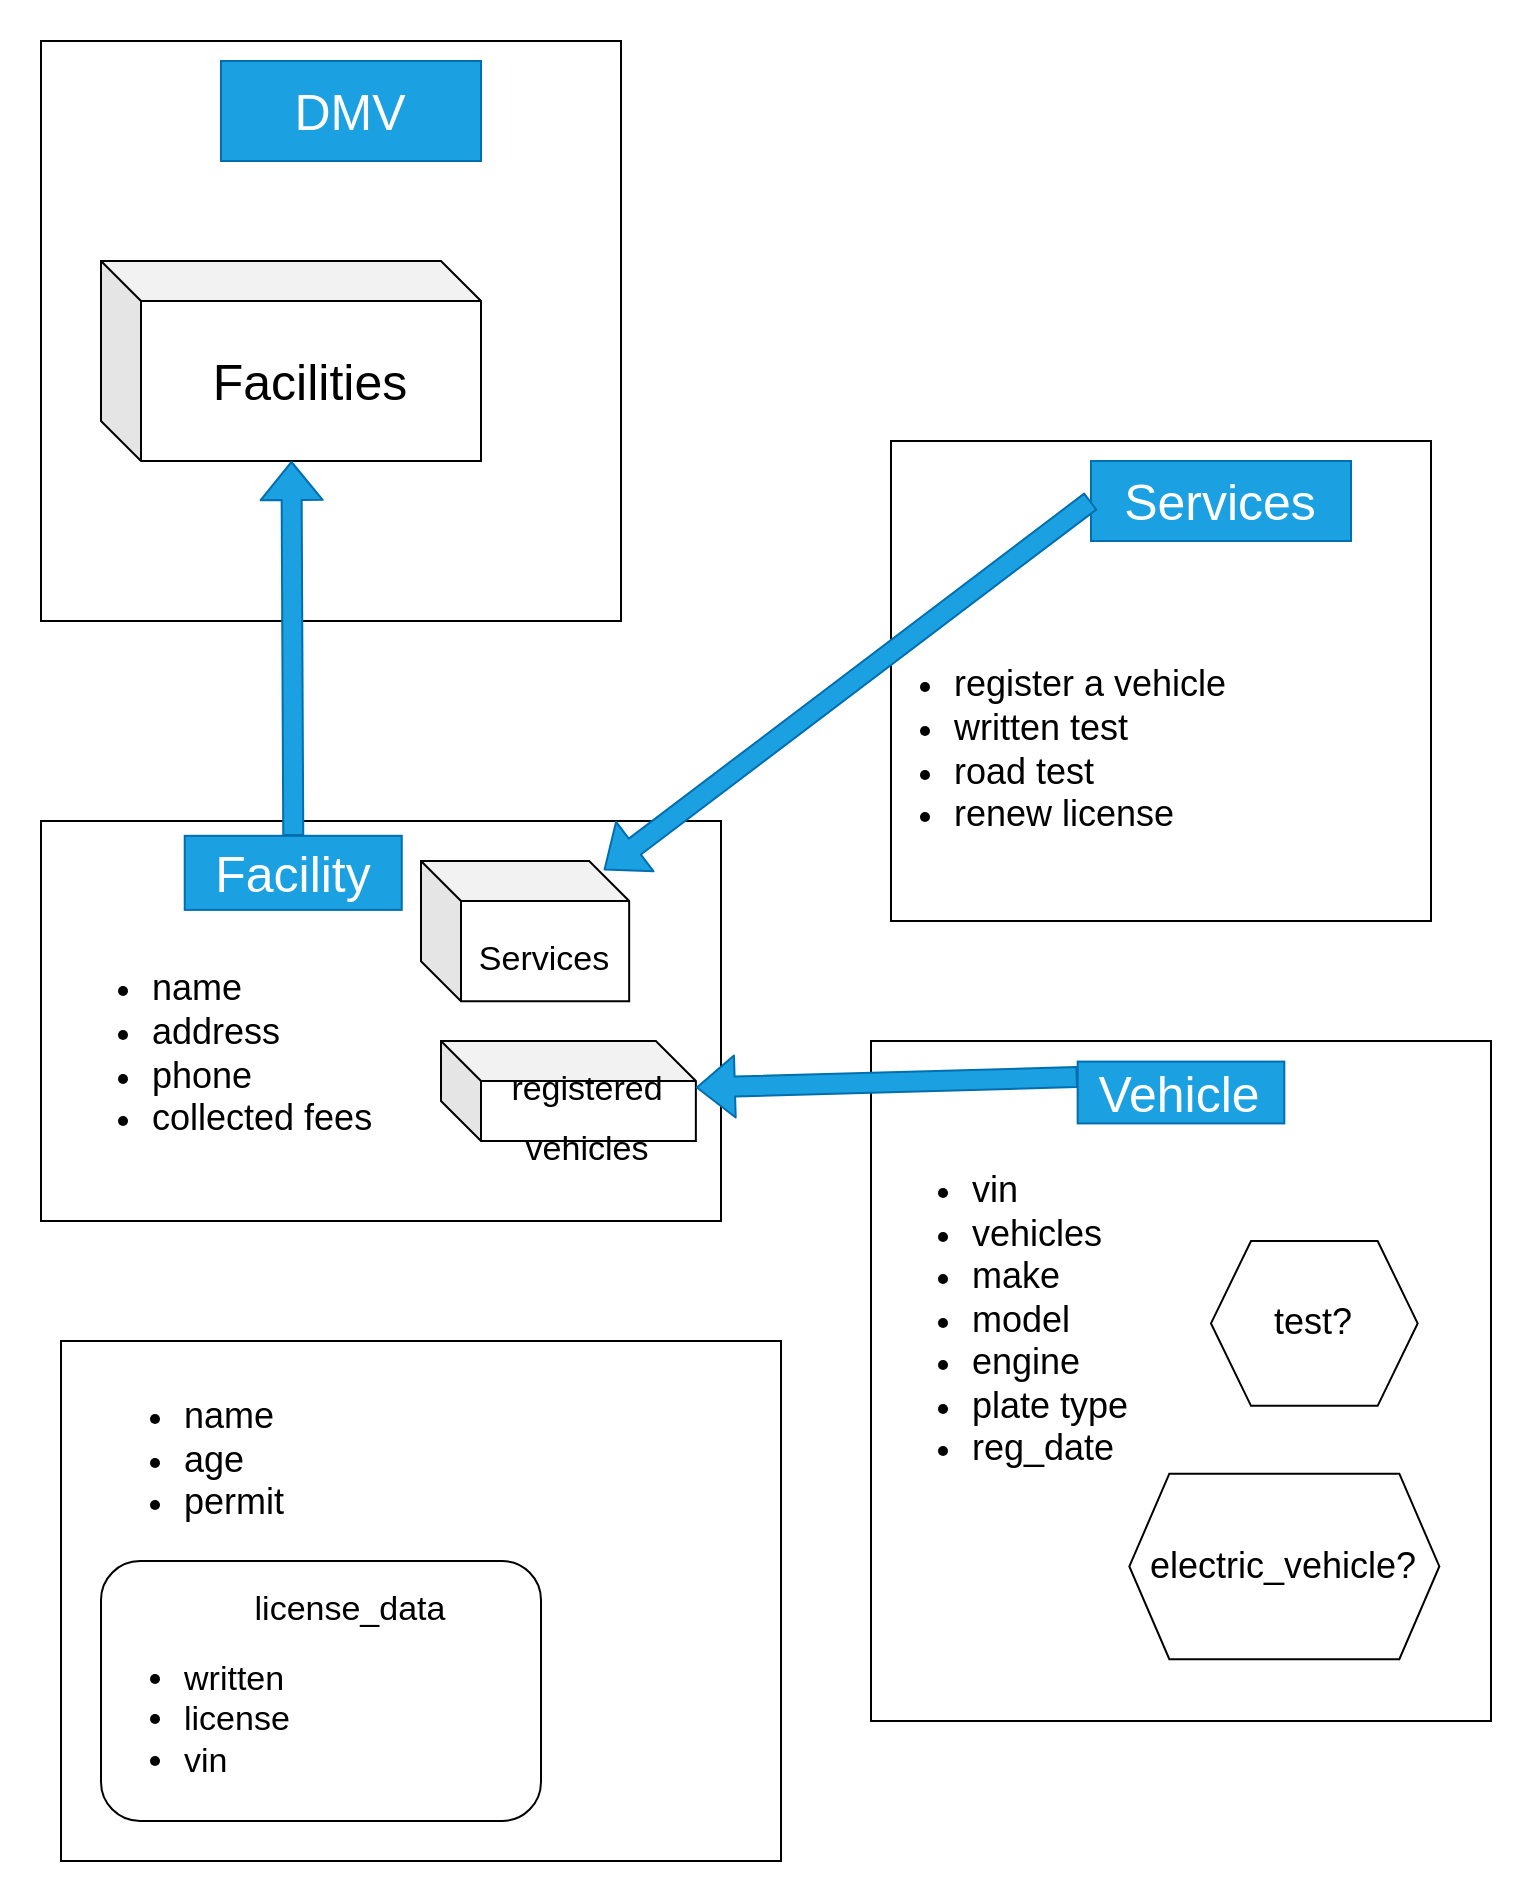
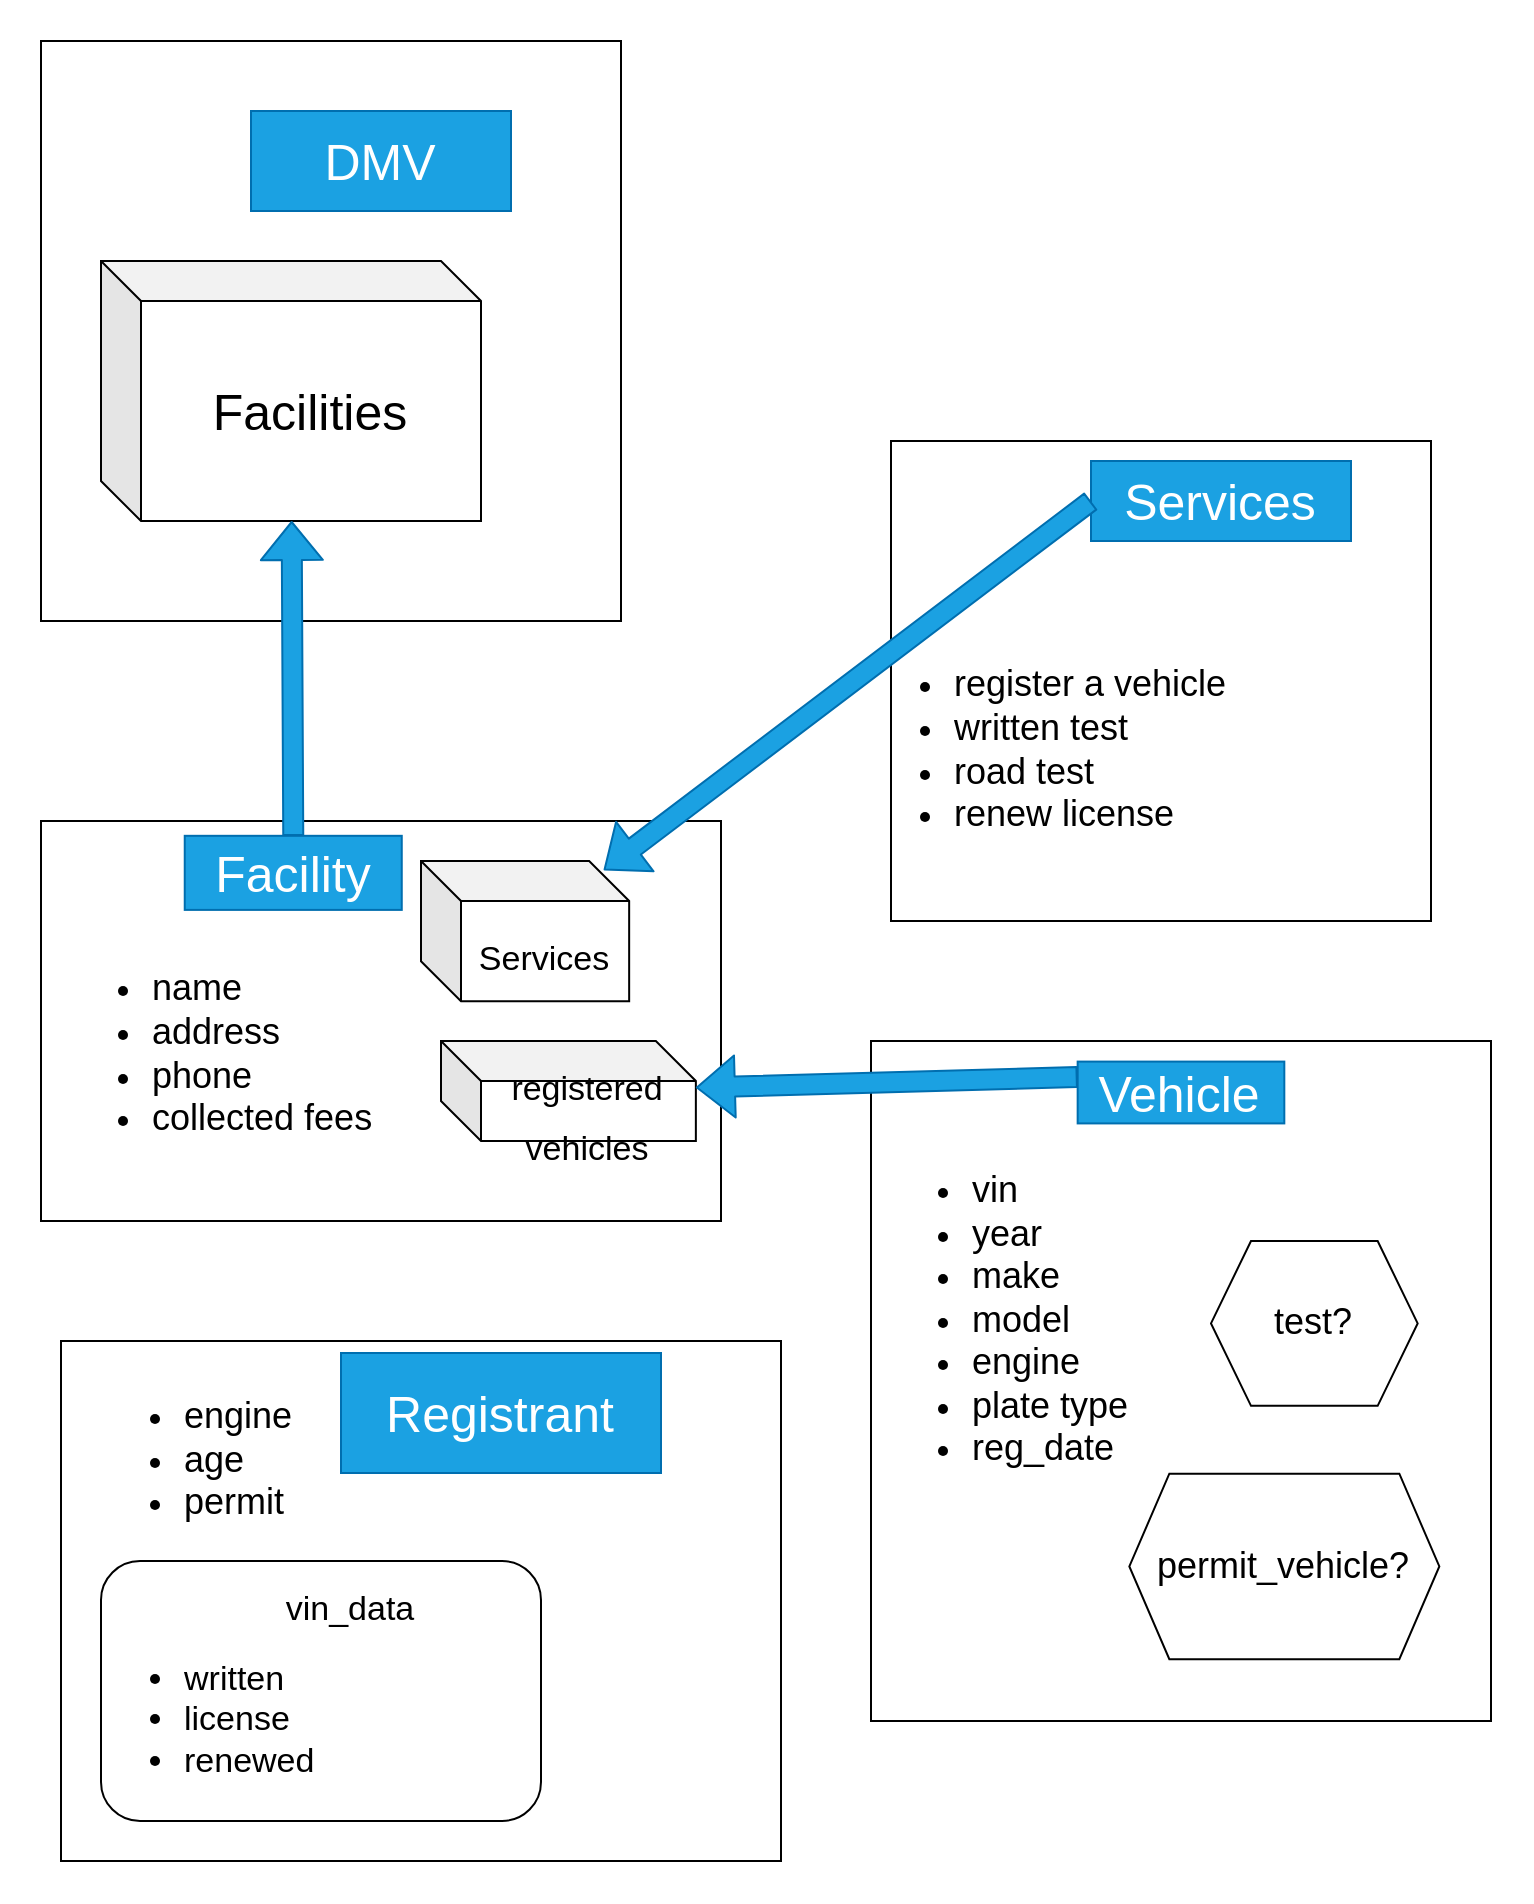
(351, 111) -> (381, 161)
(291, 361) -> (291, 391)
(1020, 1321) -> (1020, 1321)
none -> (501, 1413)
(183, 1461) -> (183, 1461)
(1284, 1567) -> (1284, 1567)
(351, 1601) -> (351, 1601)
(167, 1721) -> (172, 1721)
